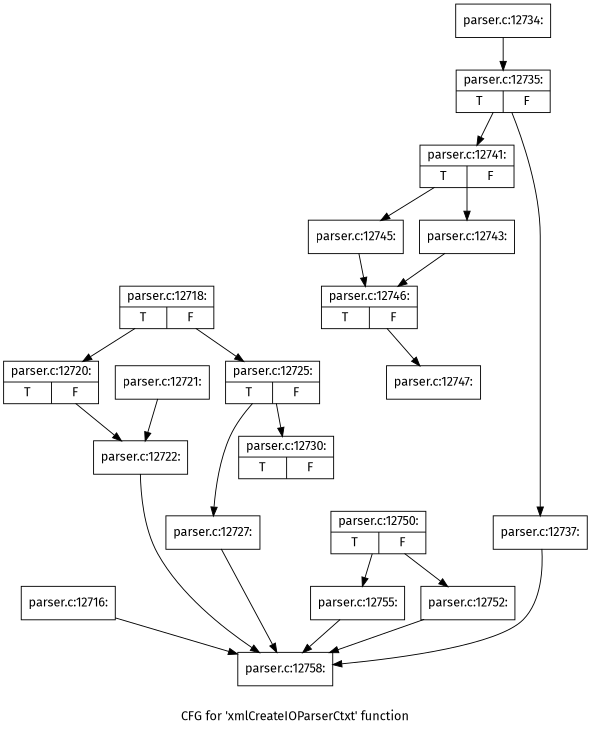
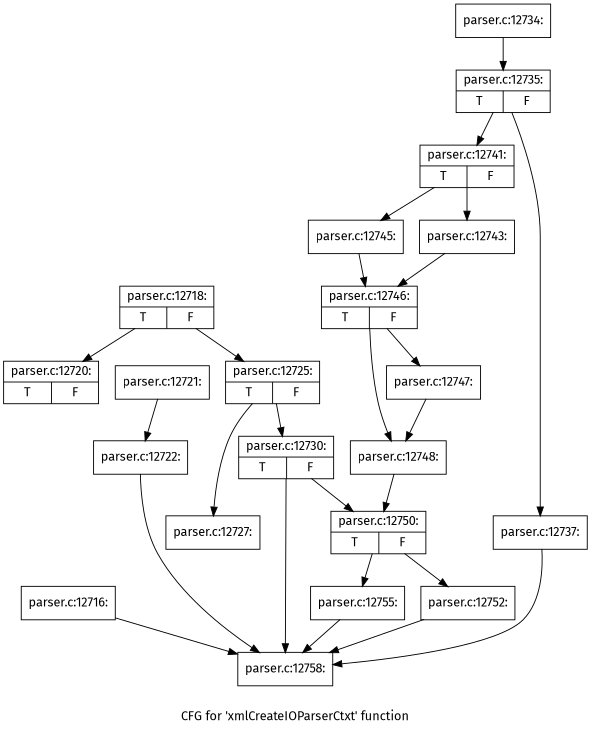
(95, 419) -> none
none -> (398, 458)
none -> (329, 492)
(247, 597) -> (286, 561)
